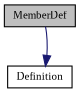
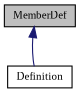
(47, 41) -> (33, 52)
